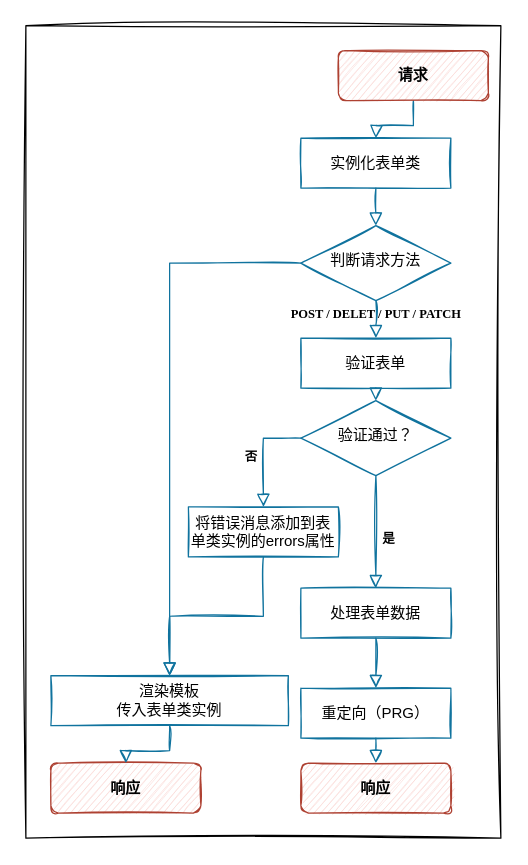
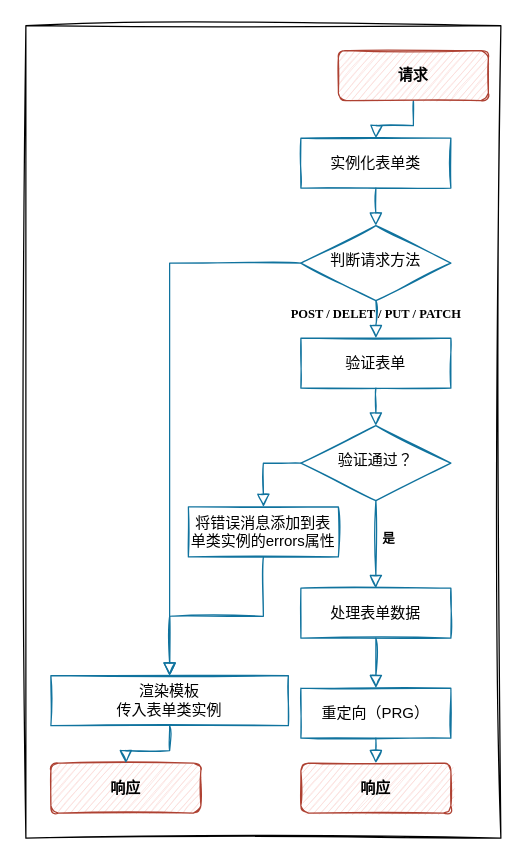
(376, 438) -> (376, 463)
(251, 457) -> none
